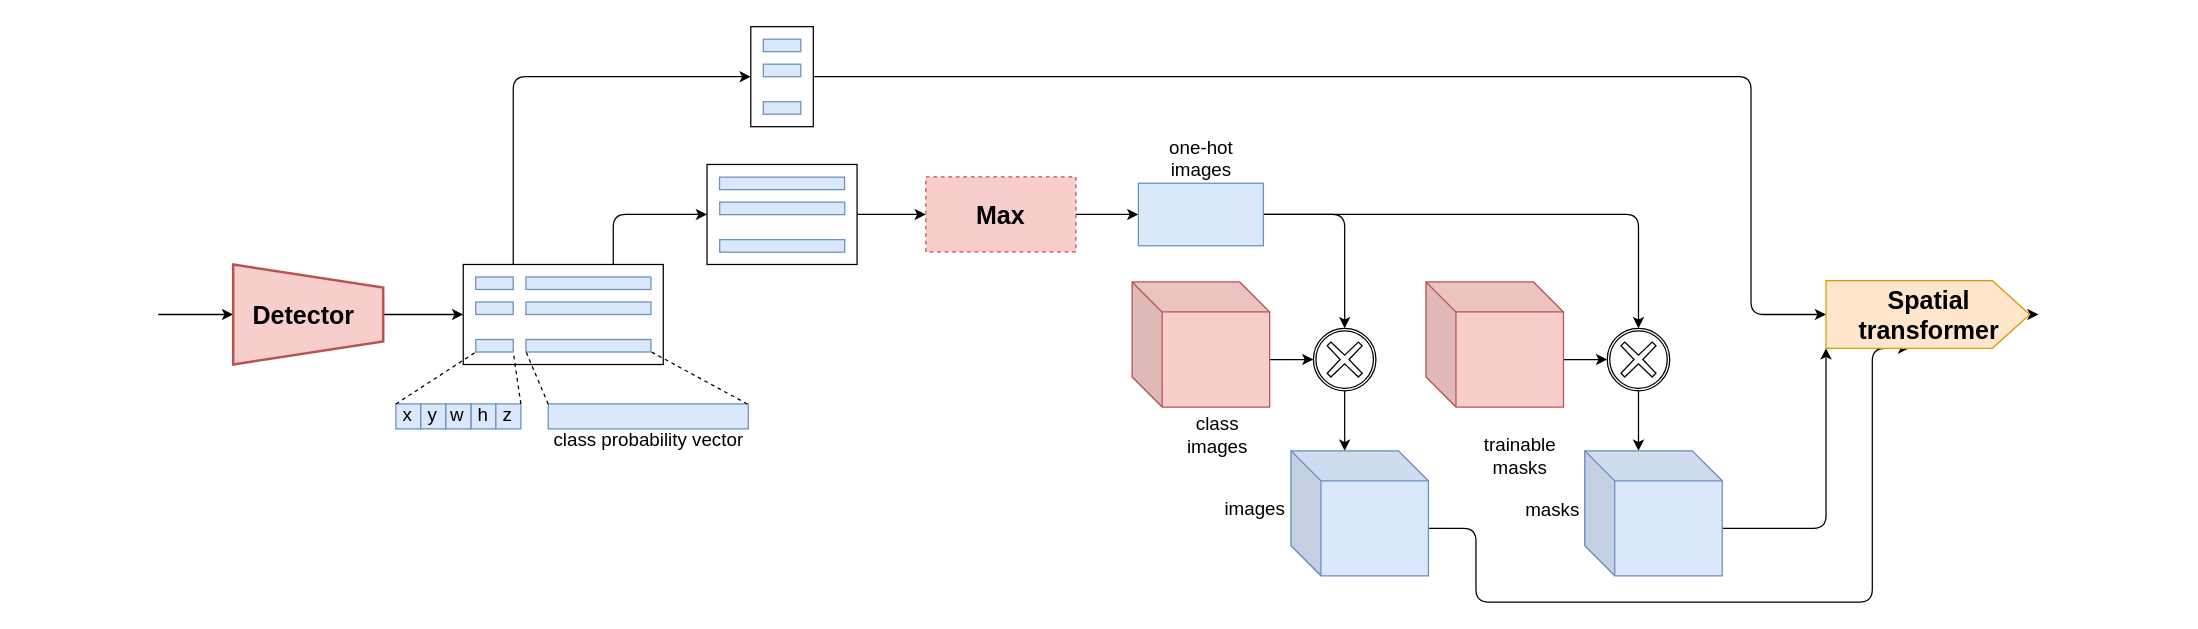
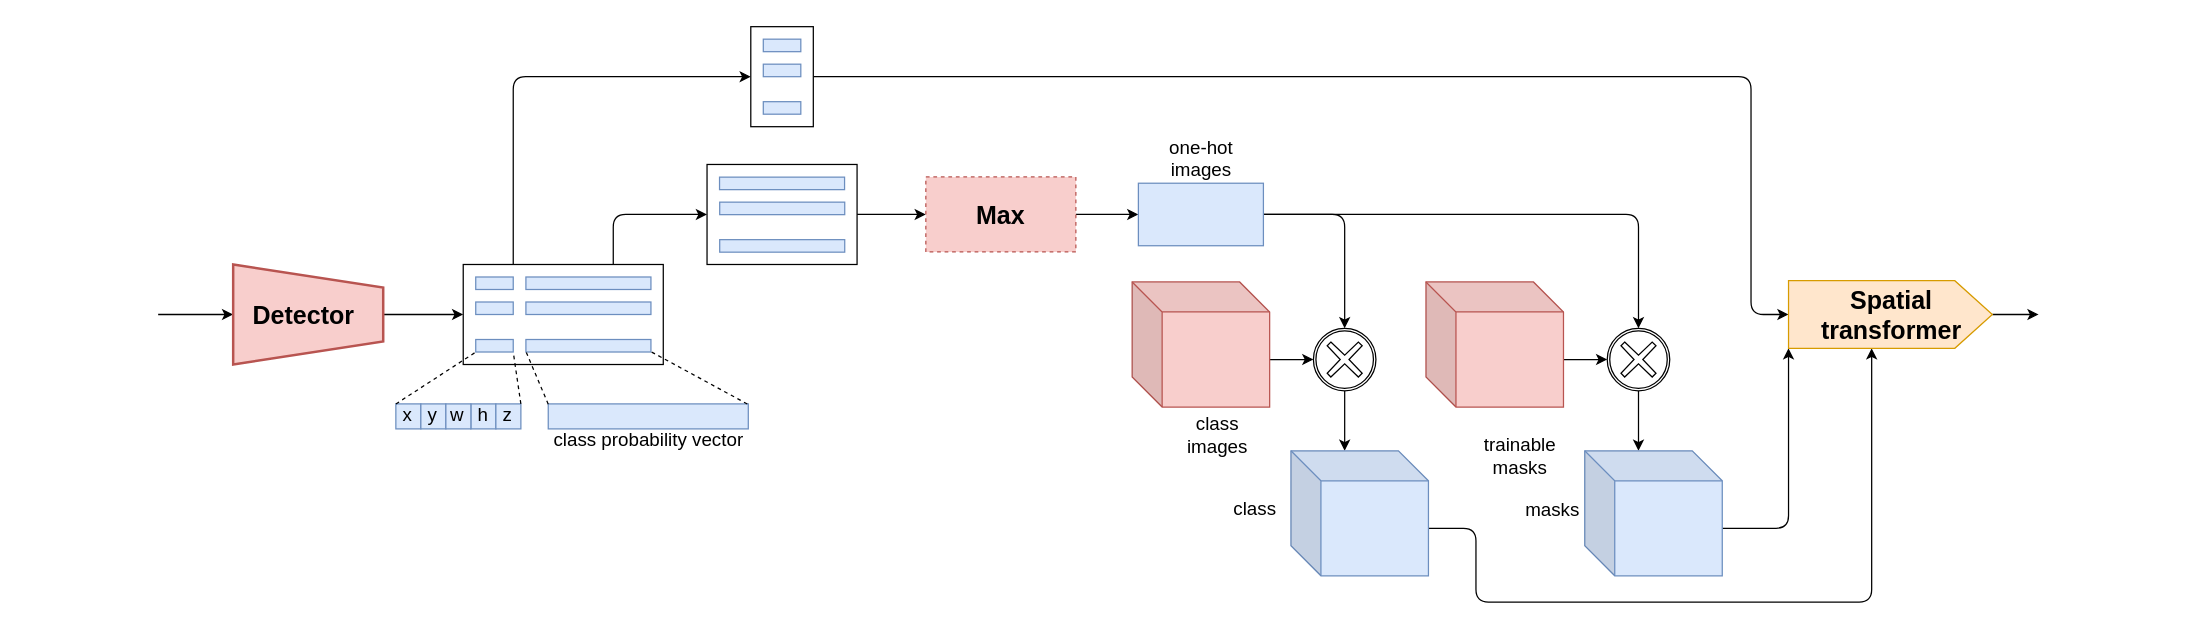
(1928, 314) -> (1890, 314)
(1255, 507) -> (1255, 507)
